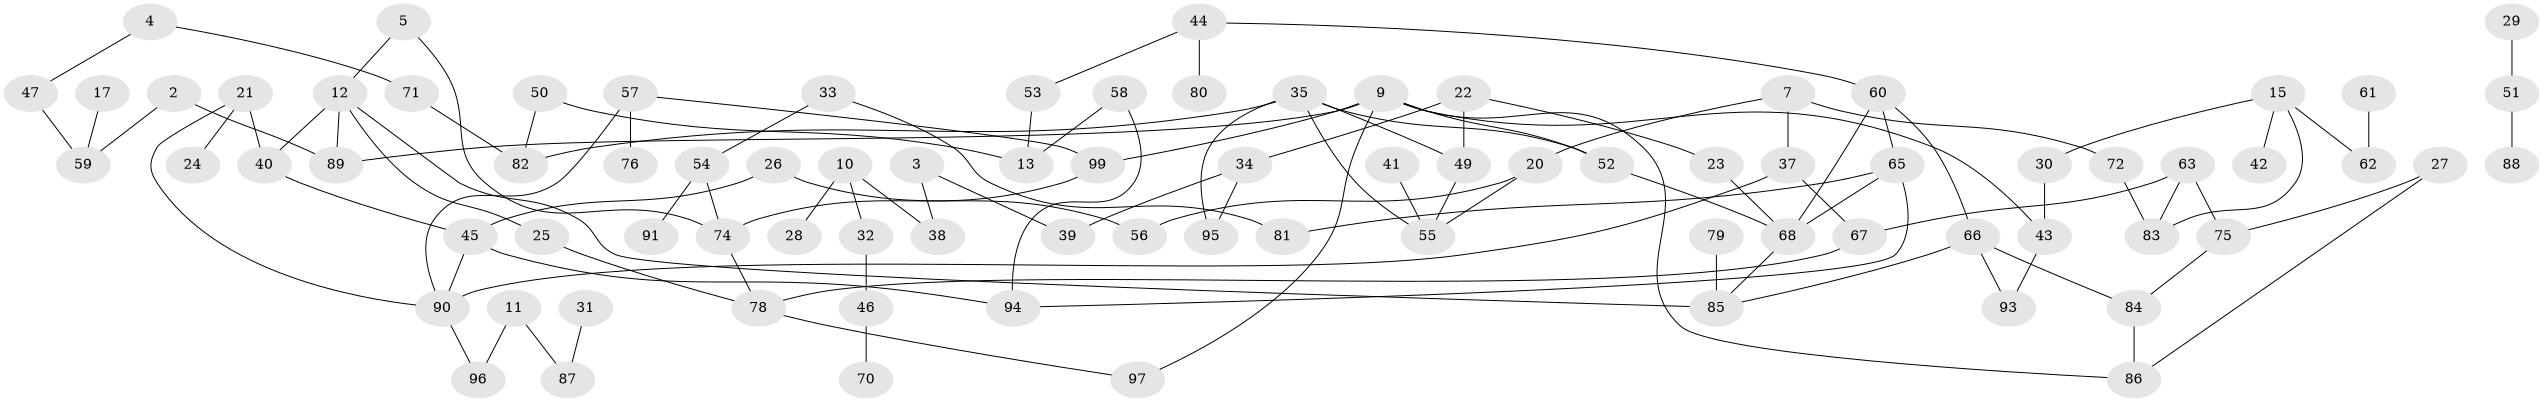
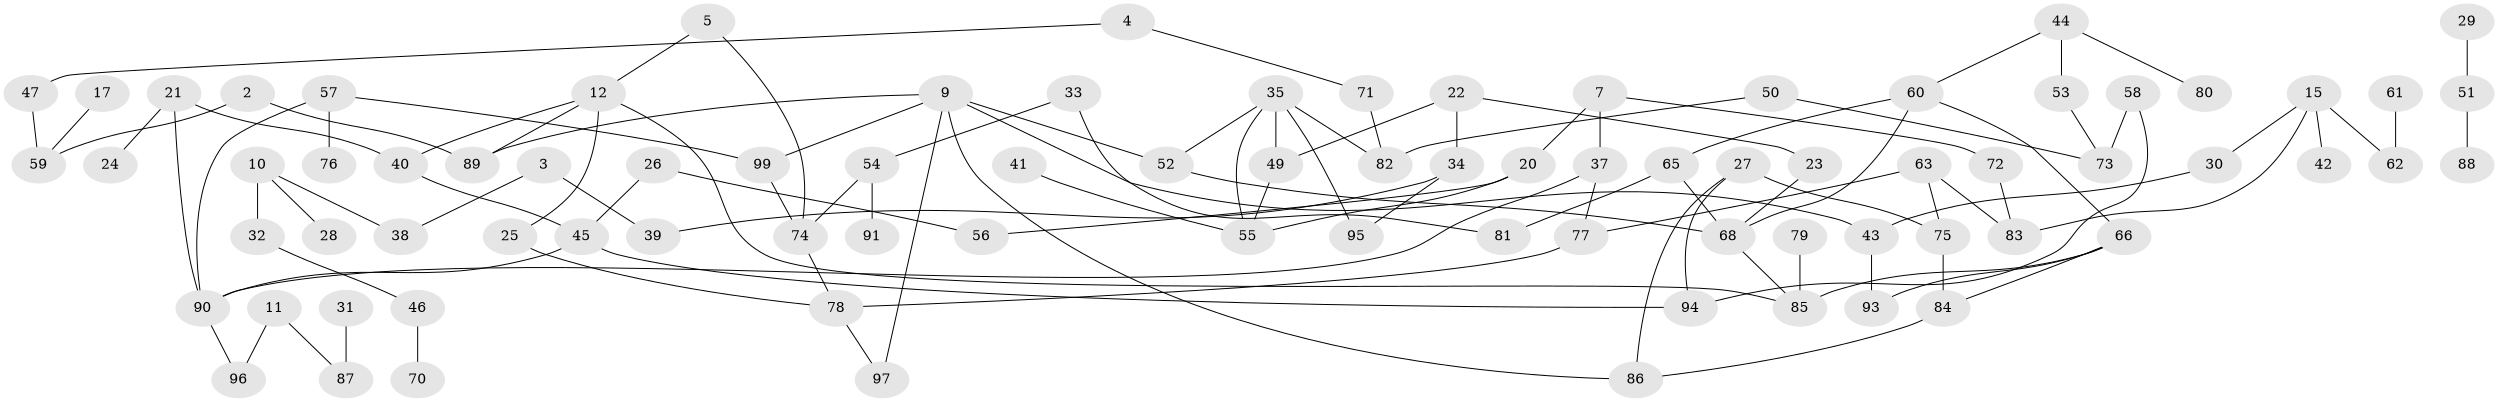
(1026, 165) -> (2105, 165)
(1860, 237) -> (1581, 237)
(1507, 291) -> (1691, 222)
